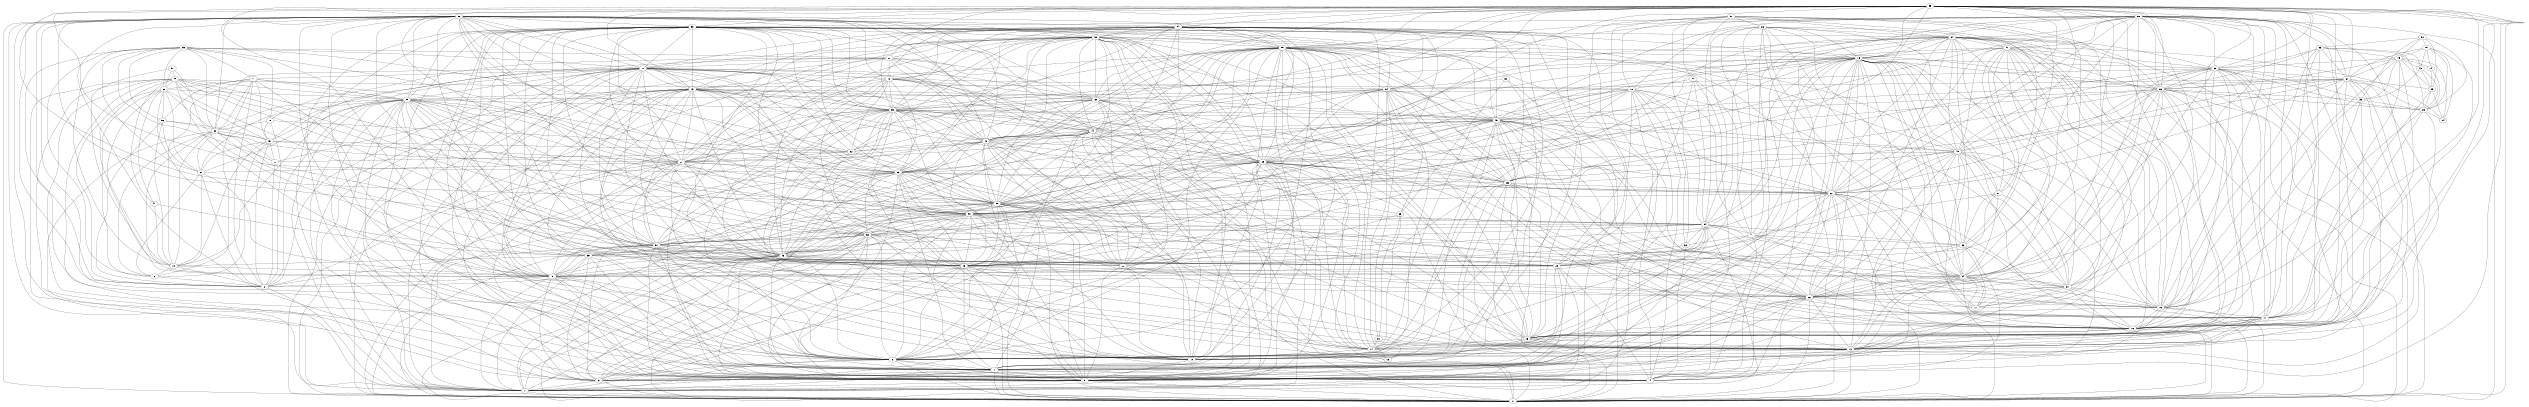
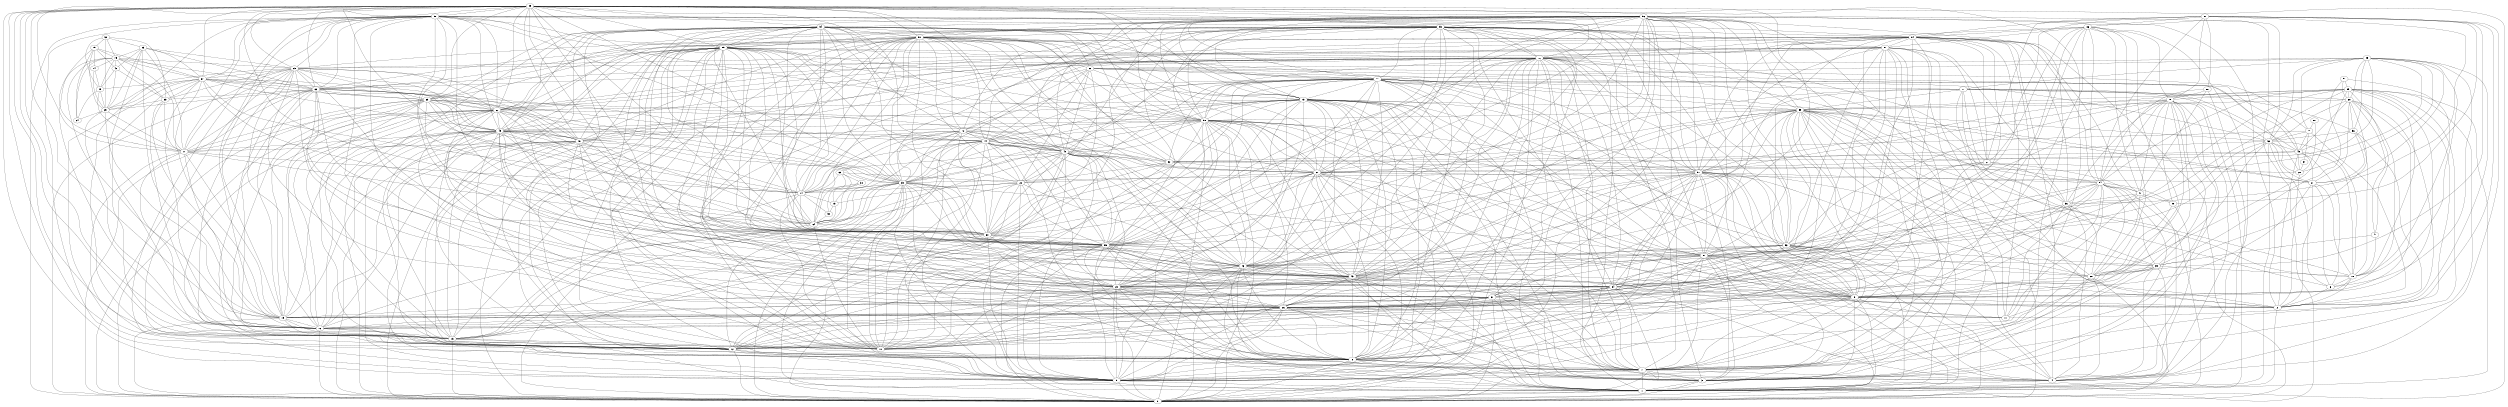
(2232, 59) -> (1206, 320)
(1396, 66) -> none
none -> (2315, 120)
(1183, 122) -> (910, 145)
(1036, 144) -> (1150, 164)
none -> (2304, 162)
(1218, 178) -> (1226, 342)
(1655, 180) -> none
(1538, 249) -> (832, 209)
(2017, 274) -> (1927, 286)
none -> (1255, 360)
